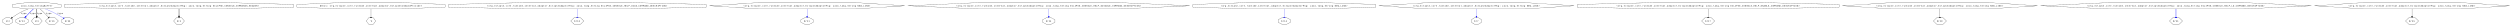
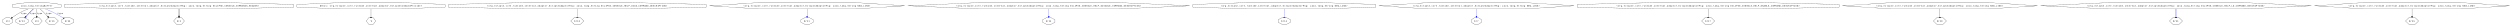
(37, 13) -> (37, 13)
(44, 13) -> (44, 13)
